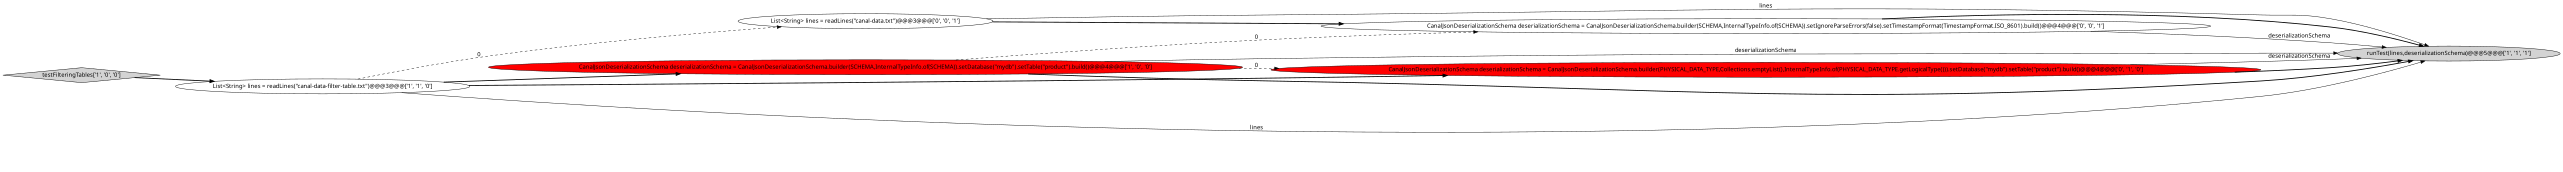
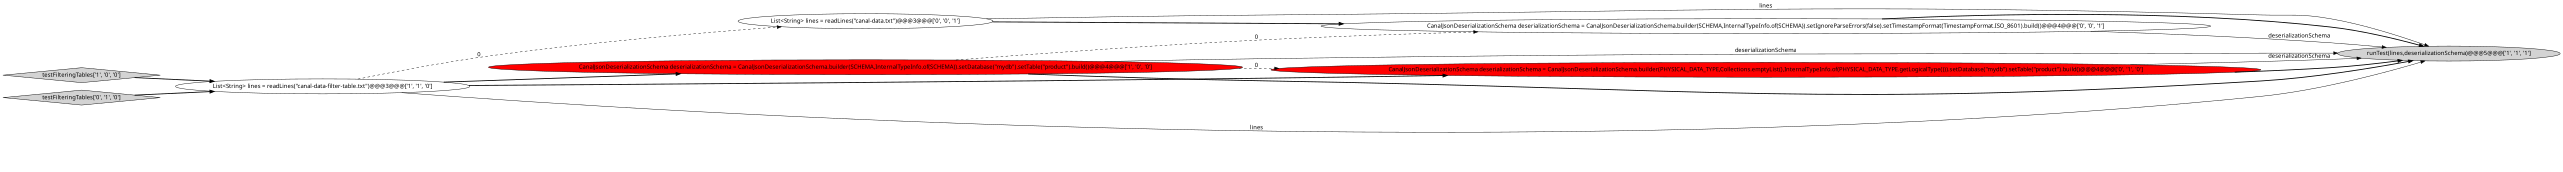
none -> (82, 98)
